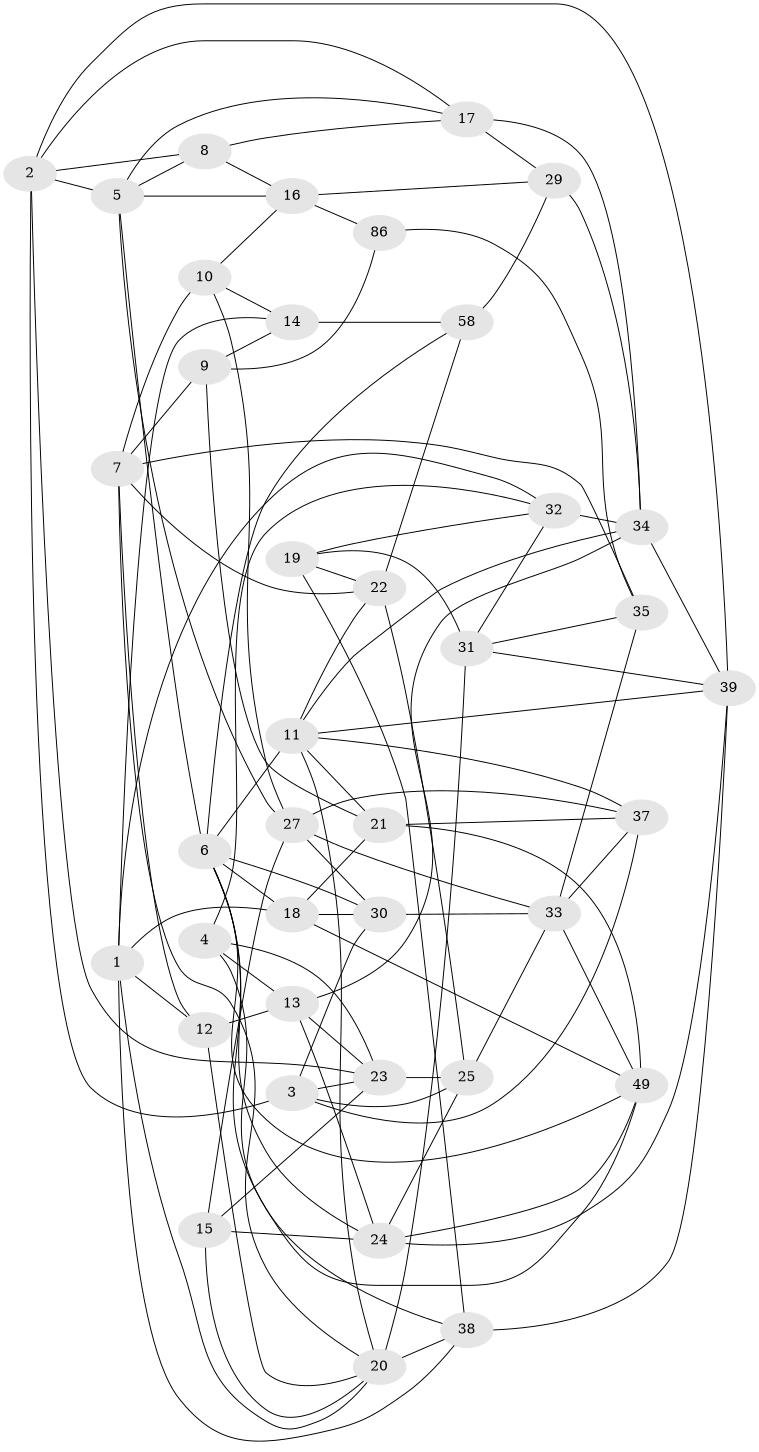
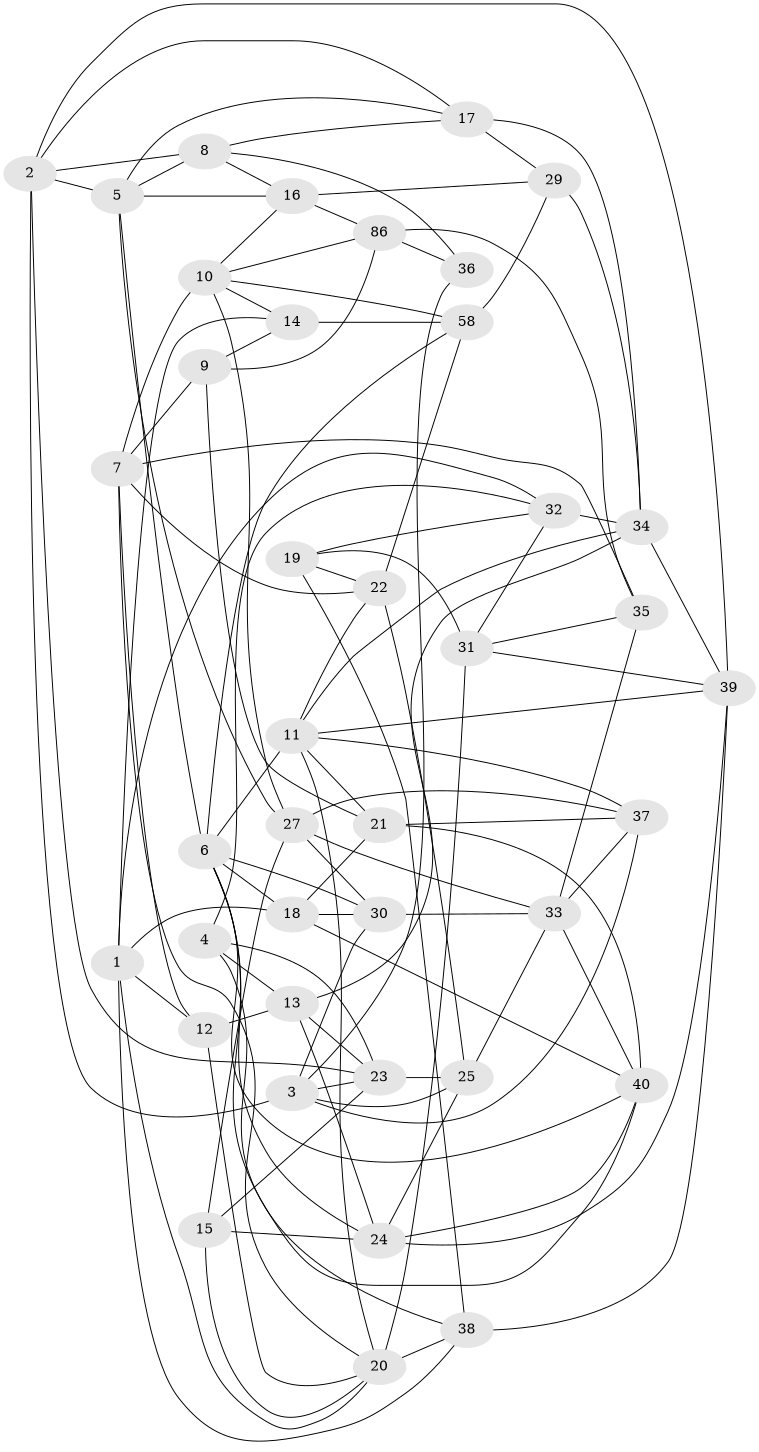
none -> (292, 255)
none -> (467, 270)
none -> (337, 297)
(642, 1085) -> (642, 1085)
